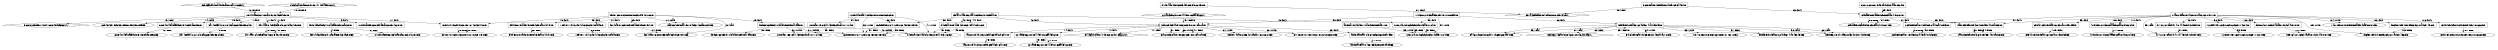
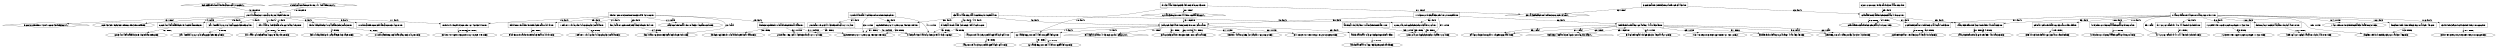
none -> (1184, 9)
none -> (1104, 16)
none -> (298, 20)
